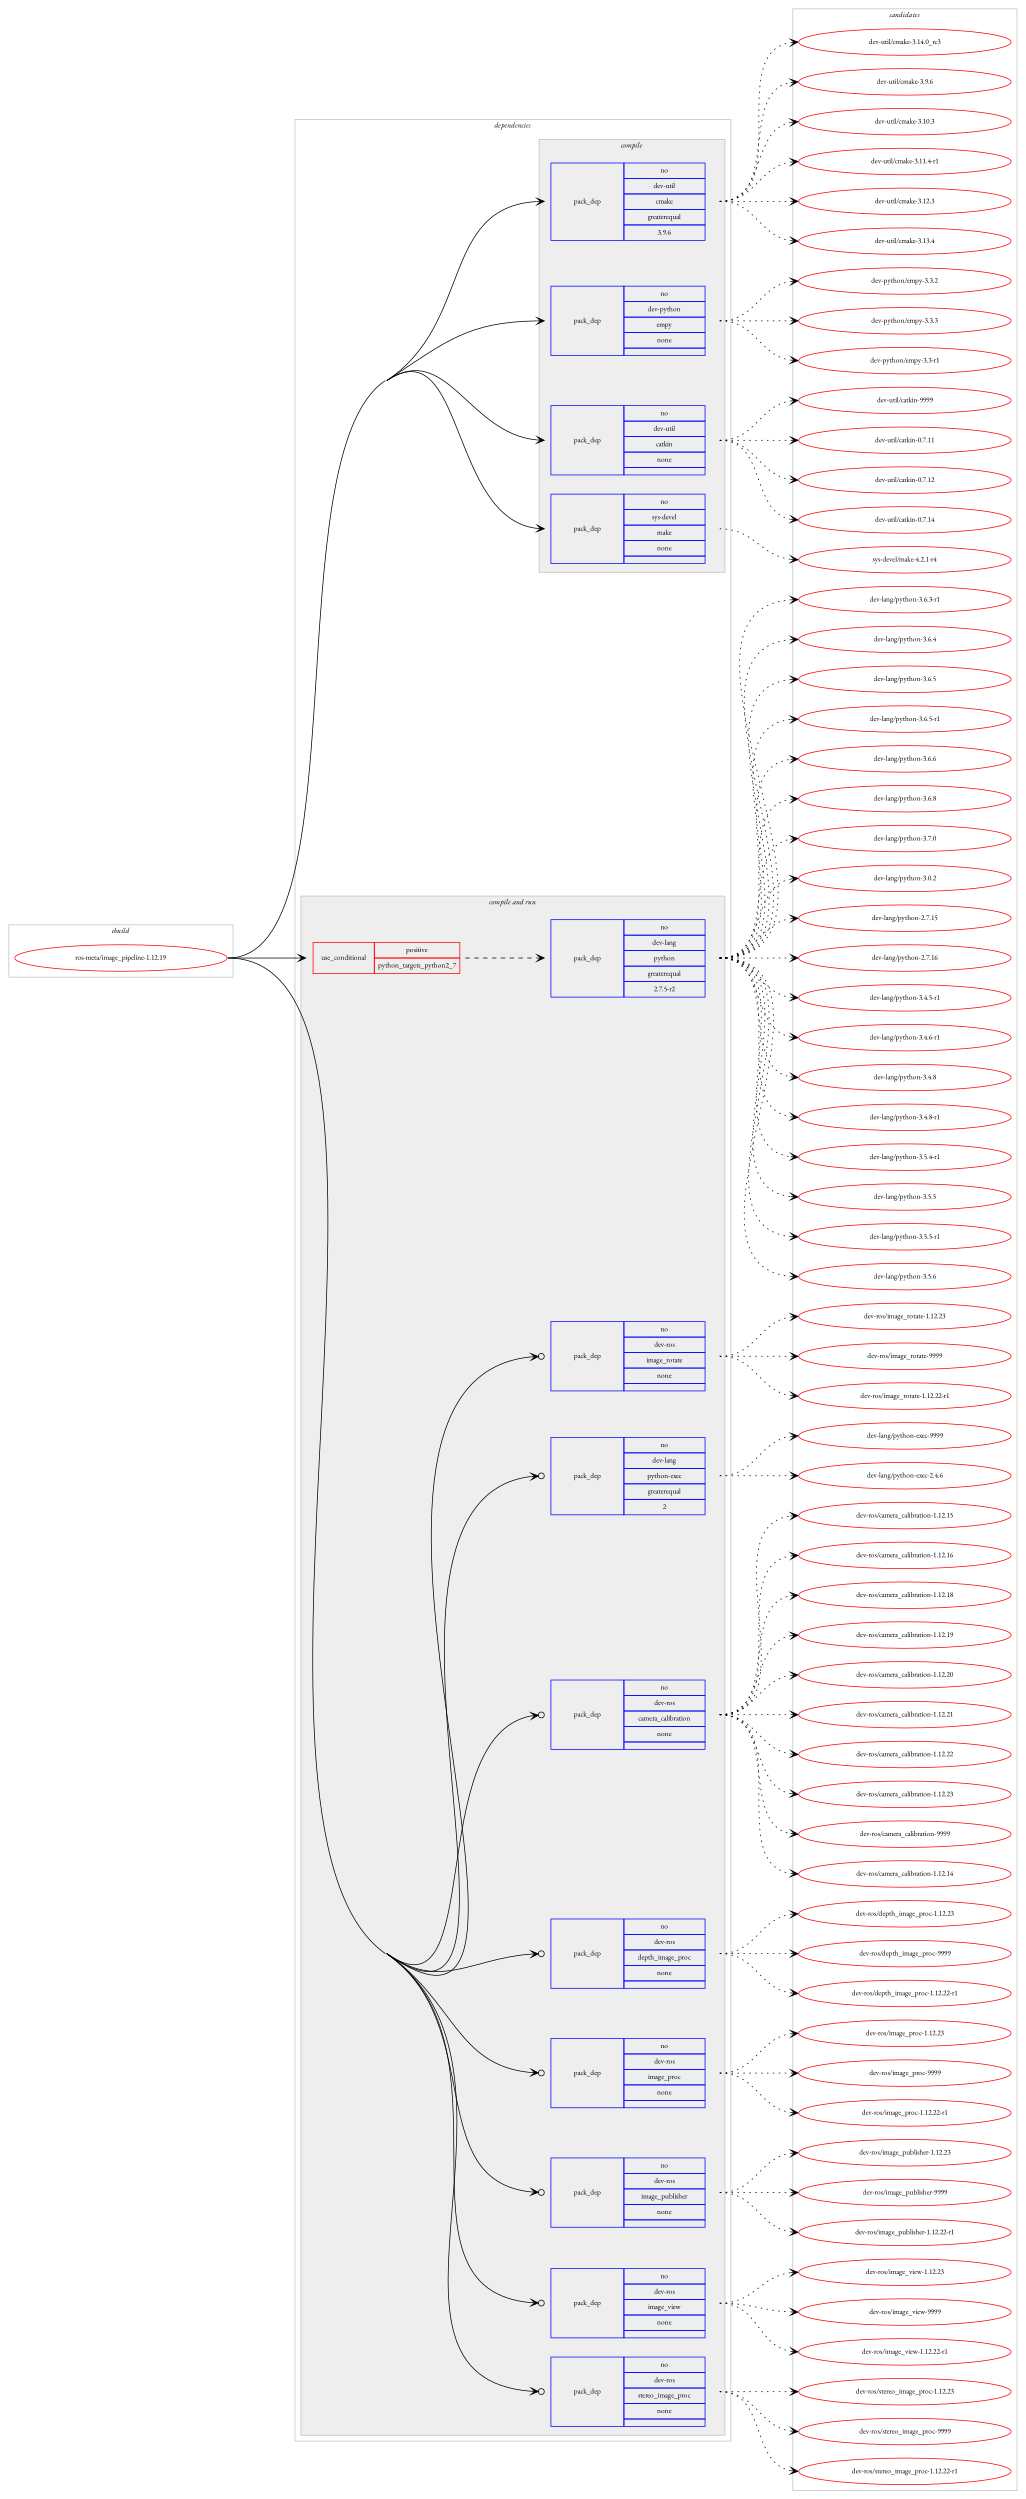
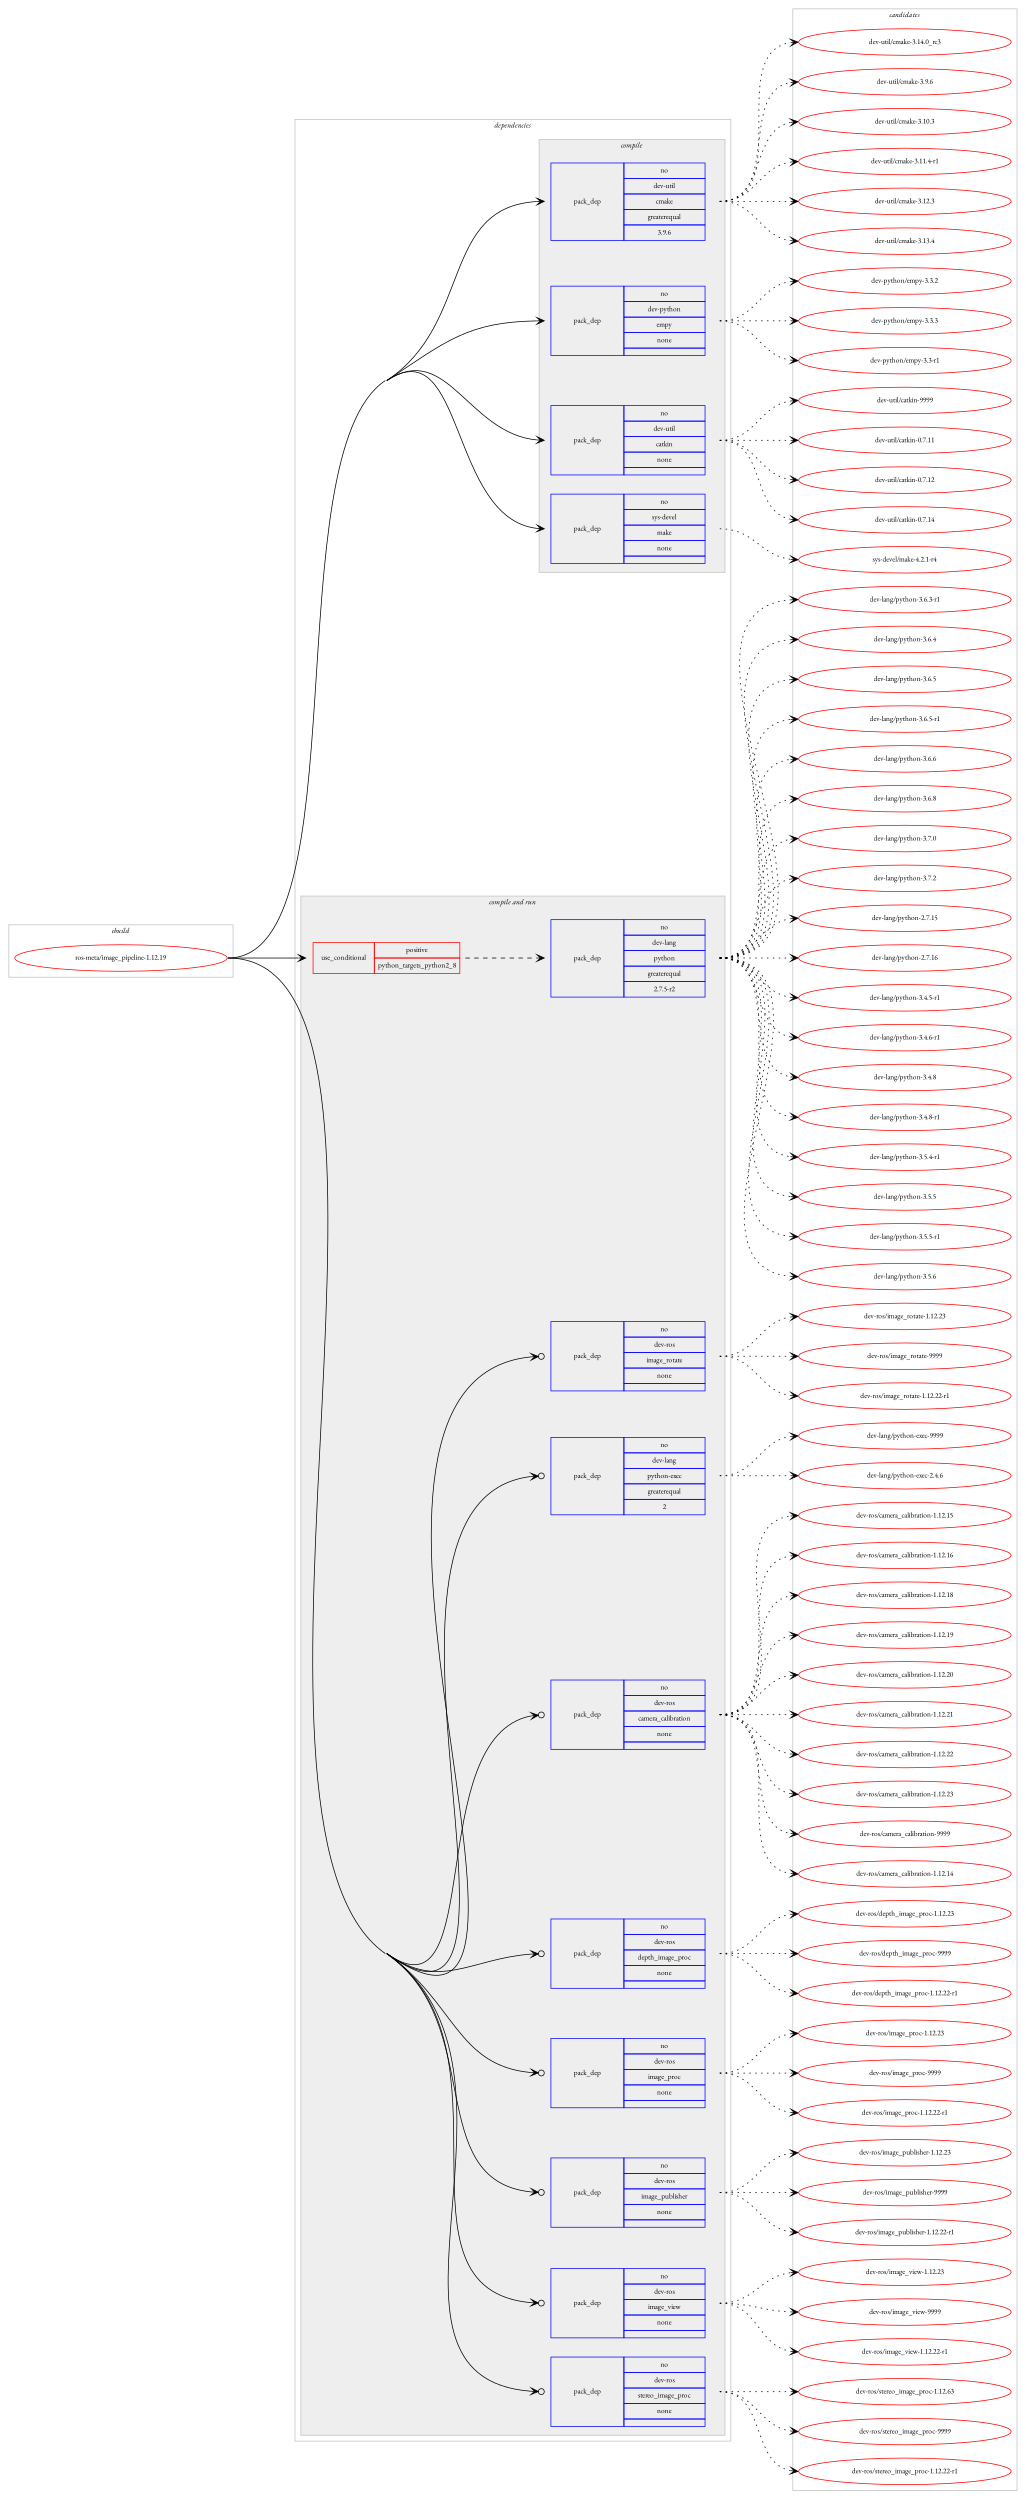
(905, 878) -> (905, 878)
(417, 965) -> (417, 965)
(905, 2392) -> (905, 2392)
